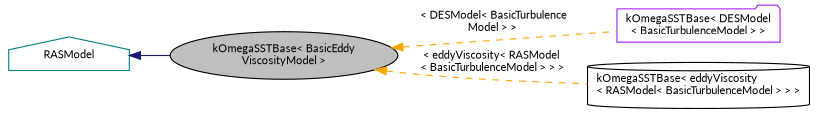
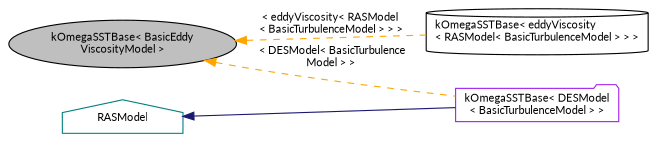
(155, 55) -> (325, 112)
